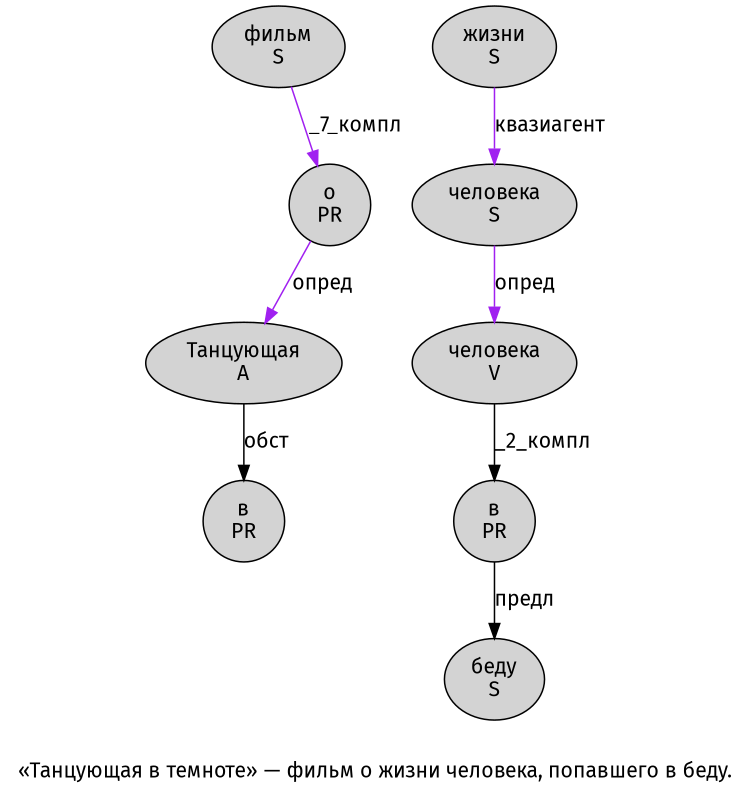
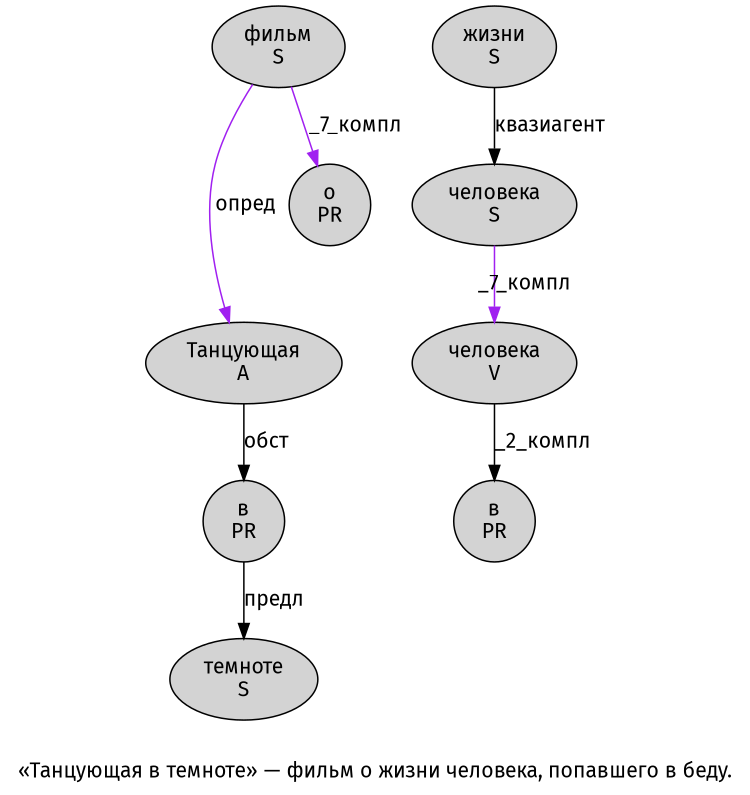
(494, 118) -> (494, 118)
(292, 275) -> (211, 192)
(525, 284) -> (525, 284)
none -> (244, 679)
(494, 679) -> none
